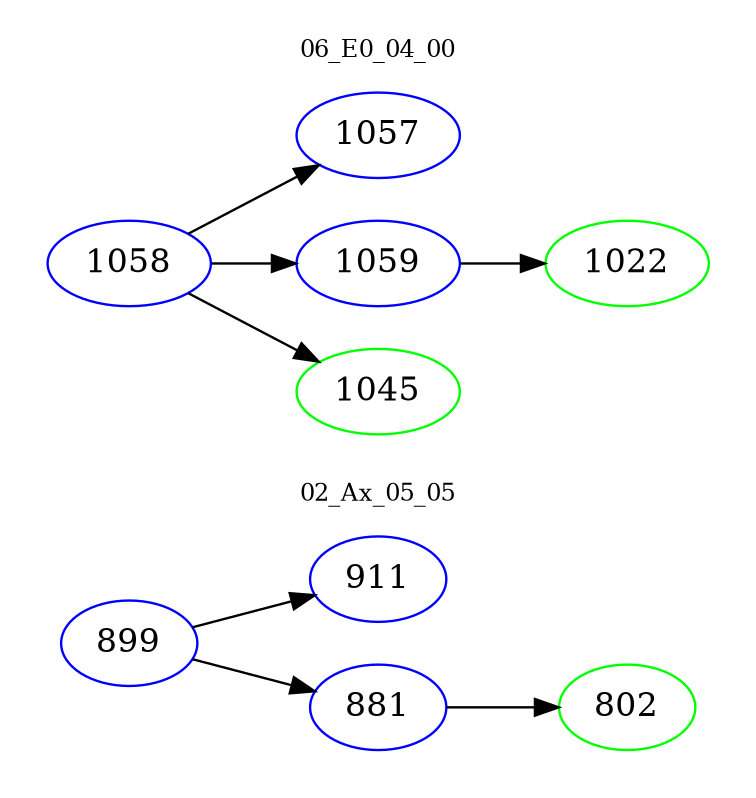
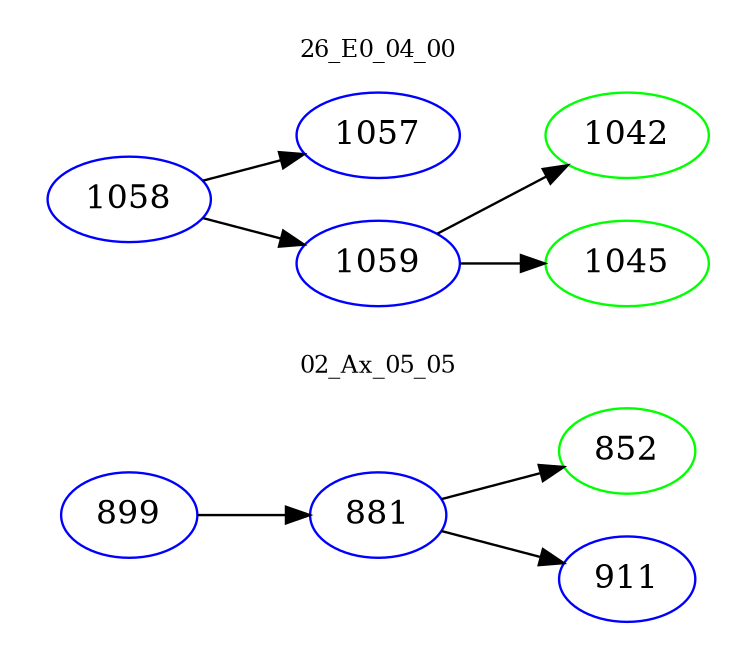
(378, 51) -> (378, 51)
(627, 263) -> (627, 135)
(243, 322) -> (491, 263)
(242, 614) -> (491, 544)
(627, 707) -> (627, 451)
